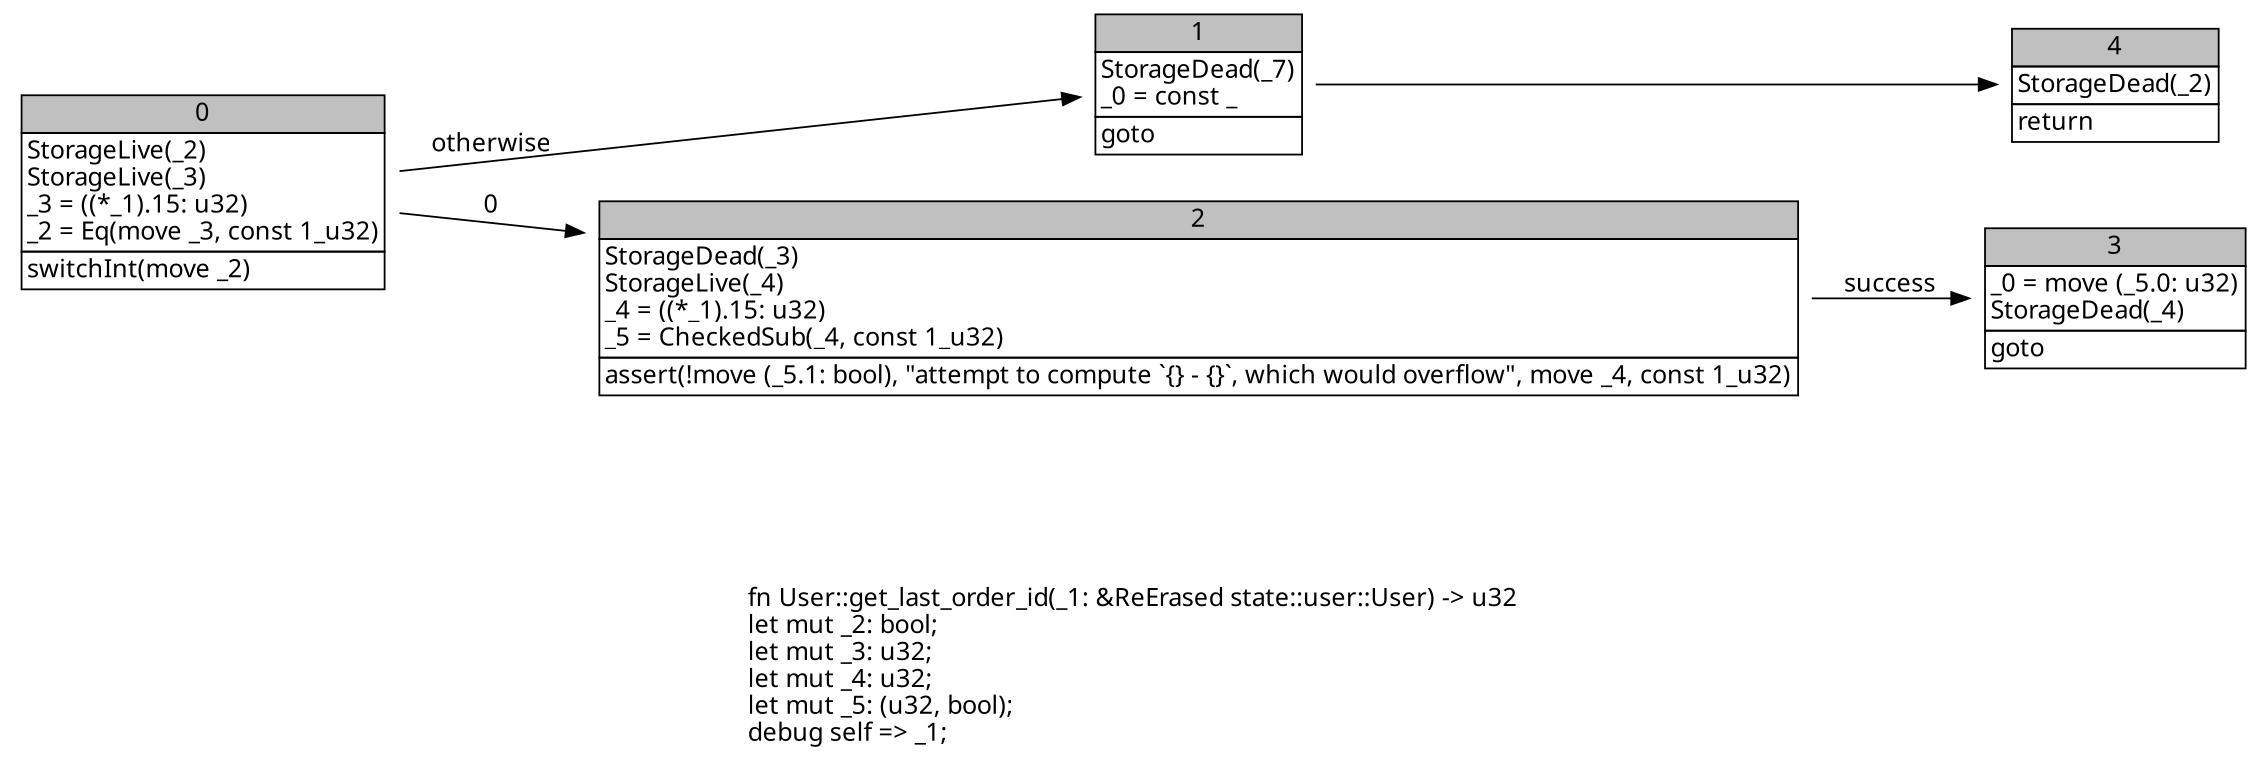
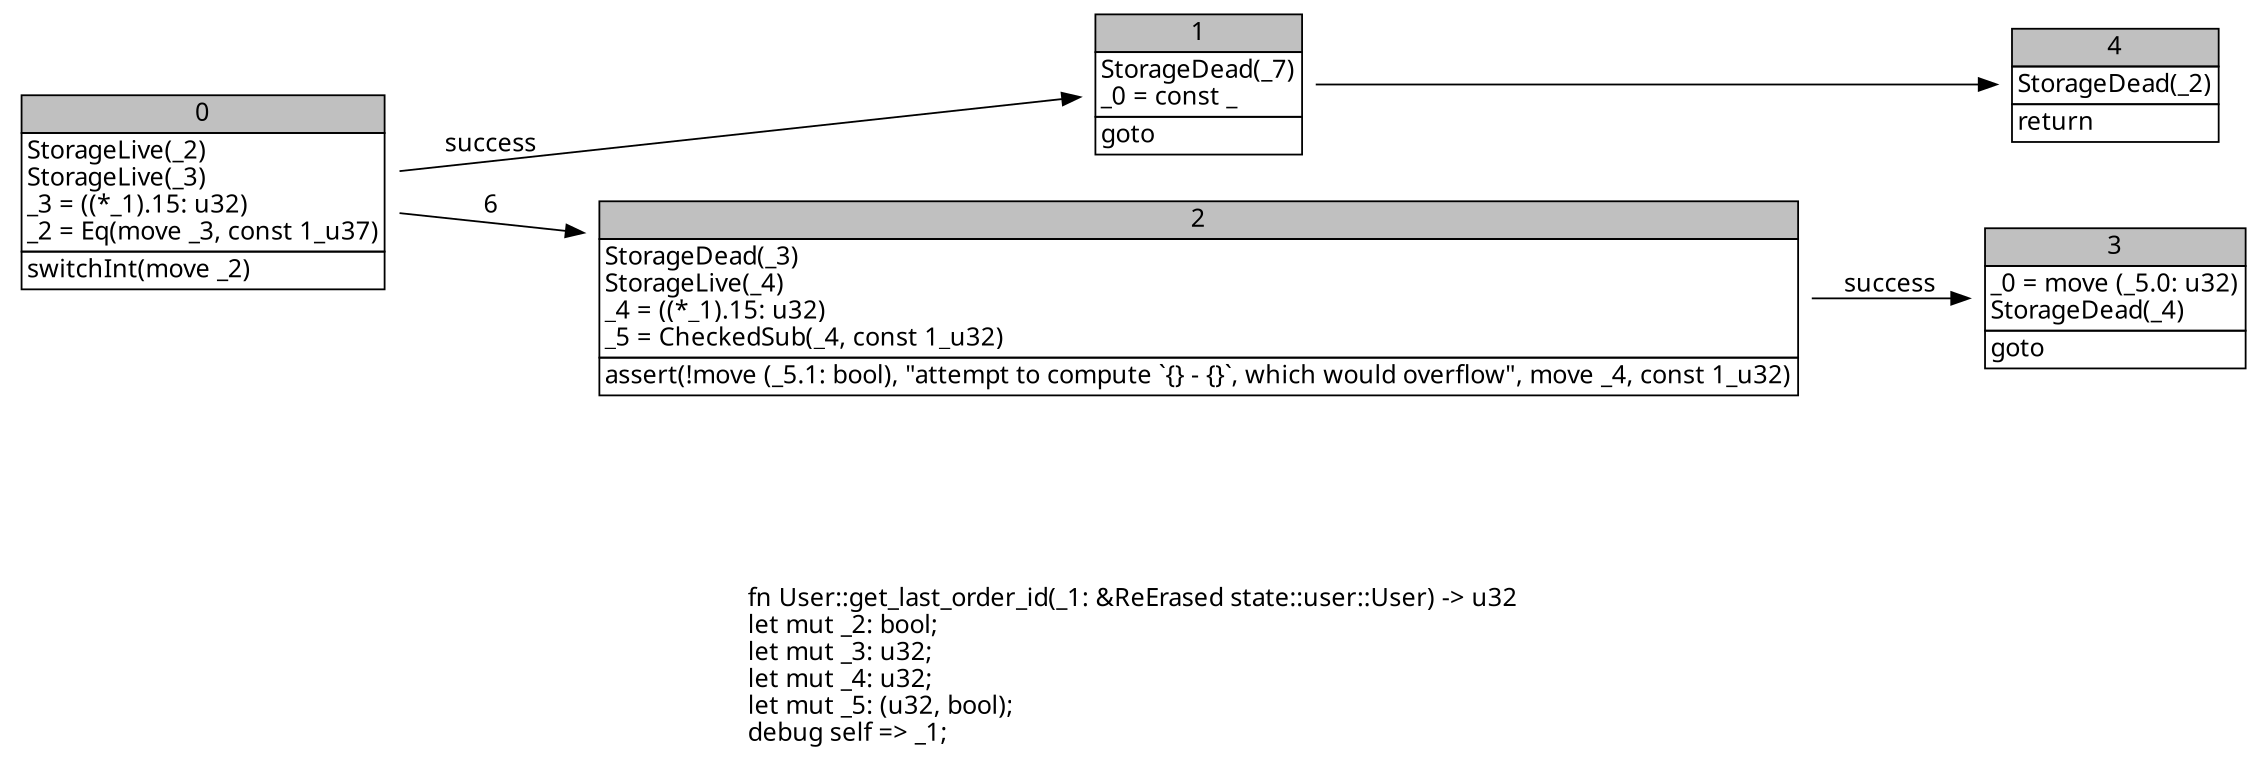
(492, 145) -> (492, 145)
(492, 206) -> (492, 206)
(203, 232) -> (203, 232)
